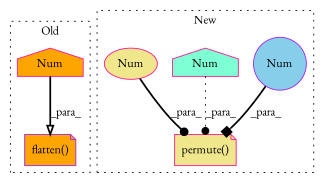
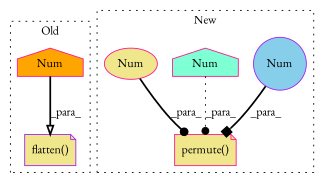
(50, 150) -> (50, 150)
